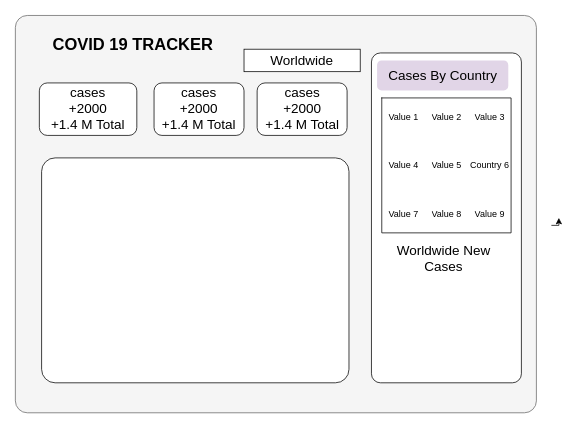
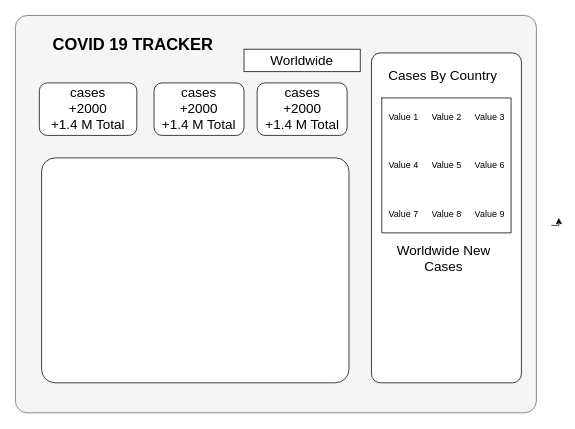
(443, 75) -> (443, 75)
(490, 165) -> (490, 165)
